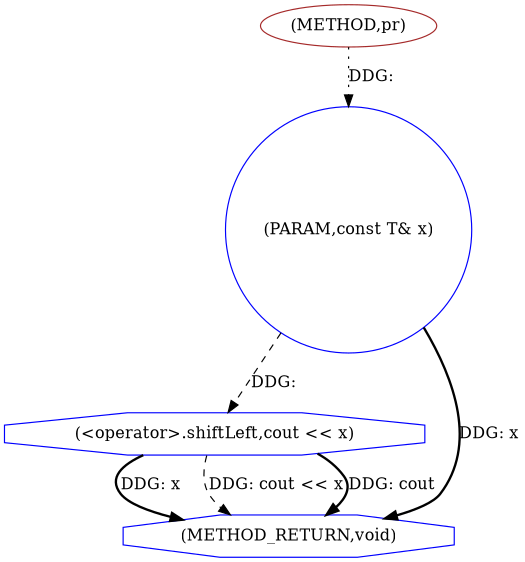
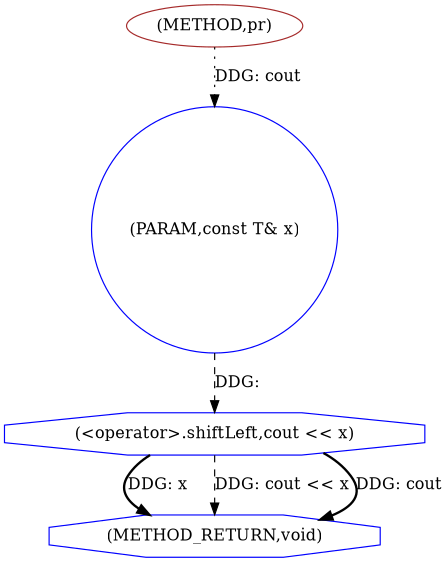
(374, 77) -> (258, 77)
(460, 434) -> none
